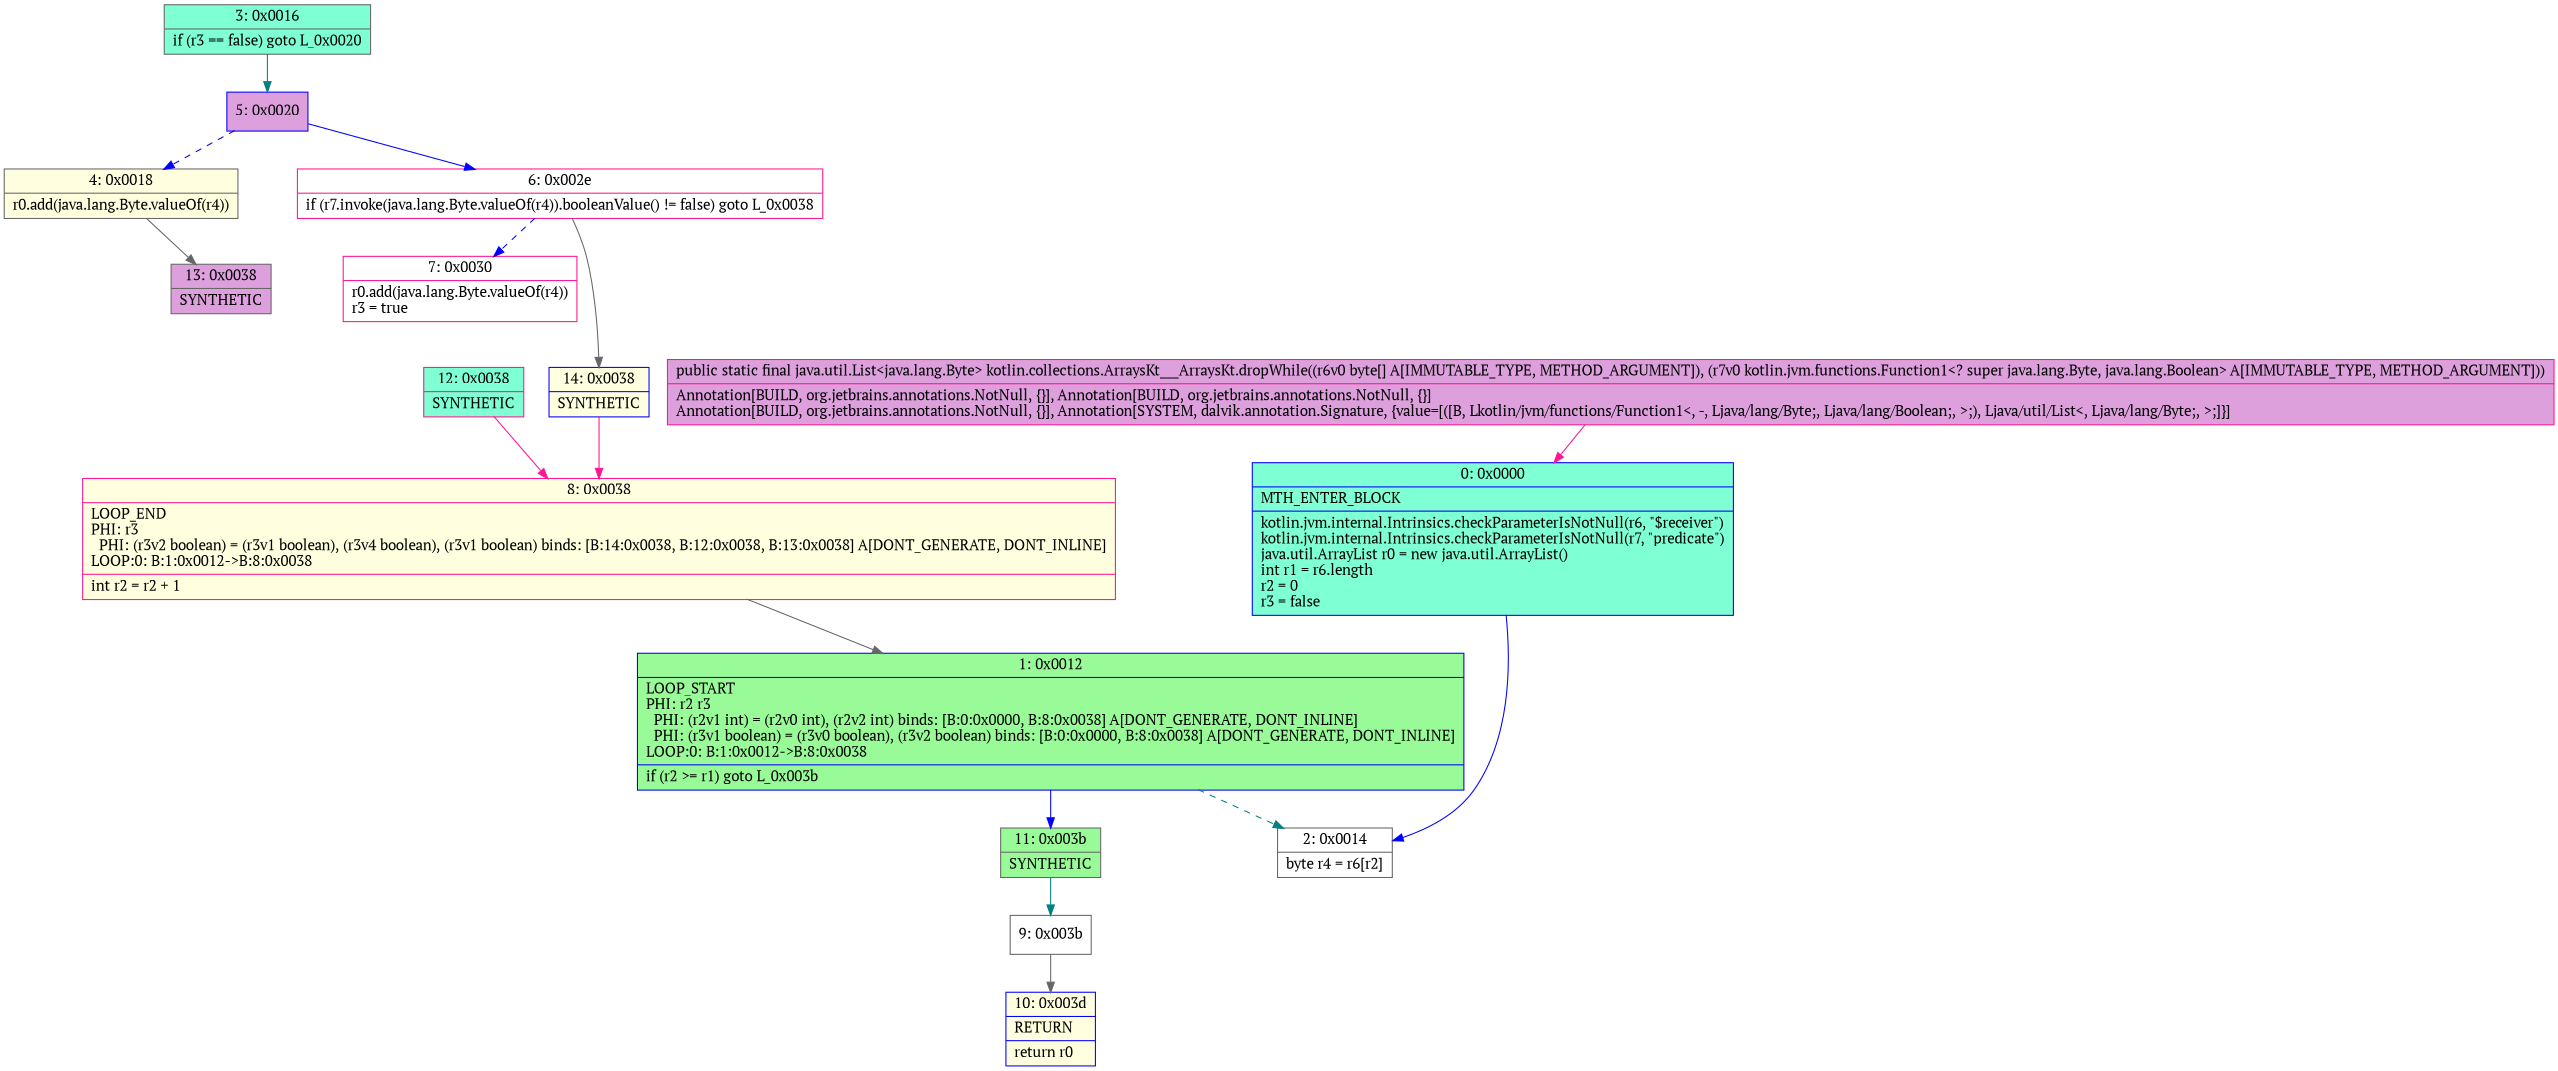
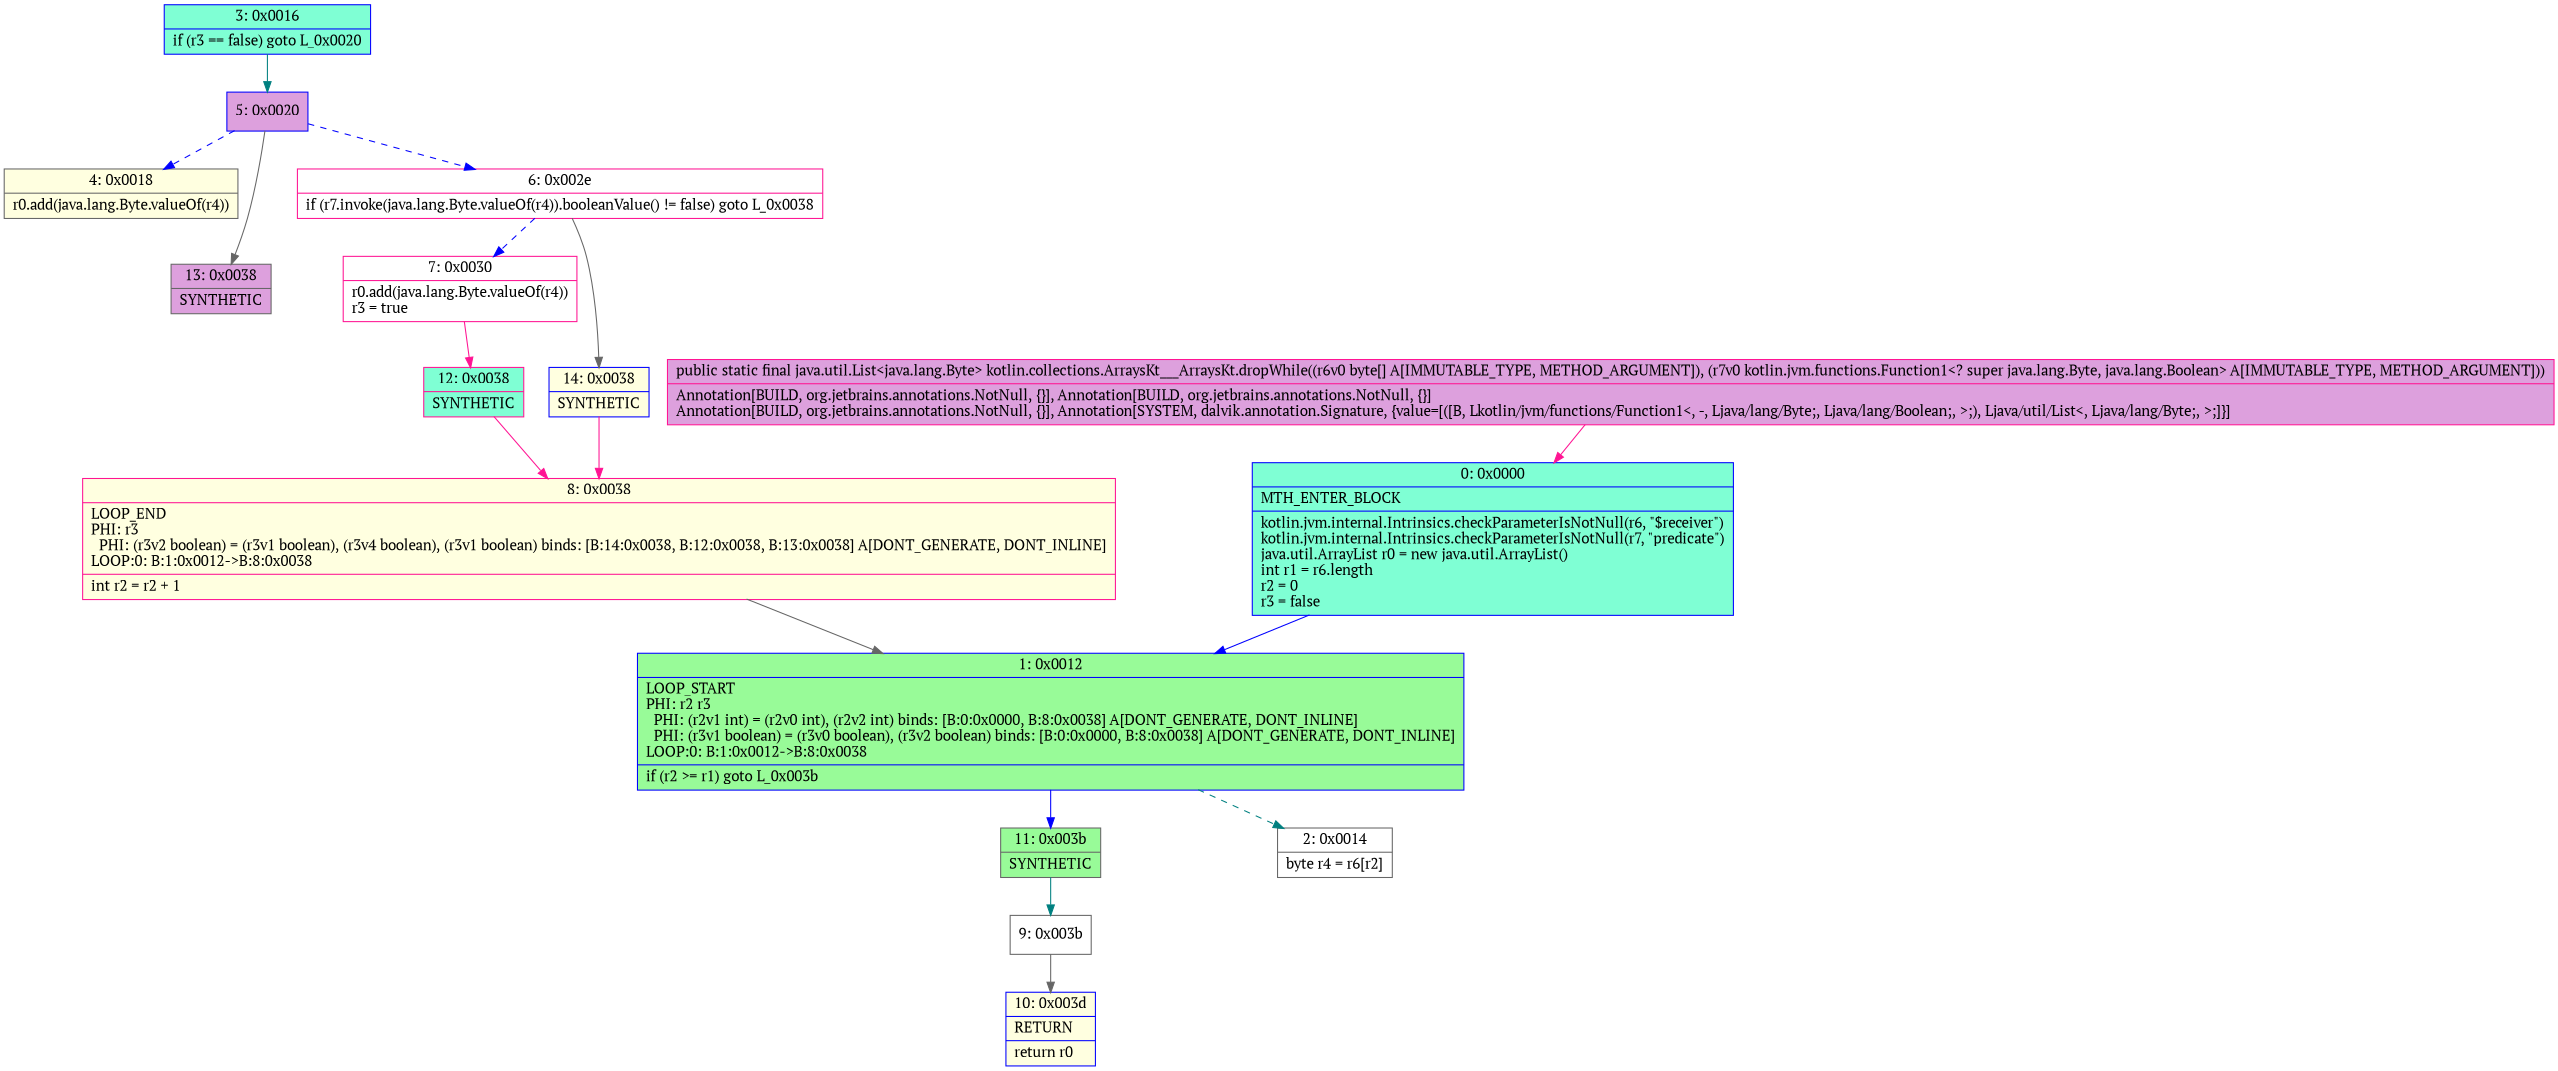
(267, 29) -> (267, 29)
(386, 145) -> (386, 145)
(167, 238) -> (254, 194)
none -> (467, 339)
(1495, 748) -> (1267, 632)
